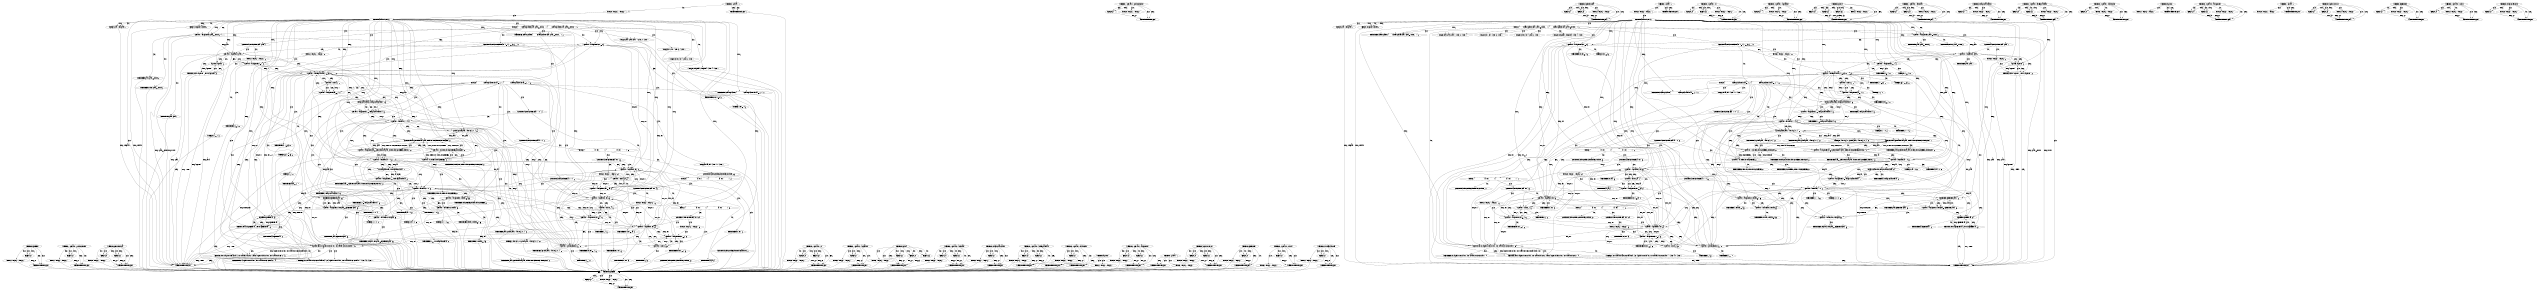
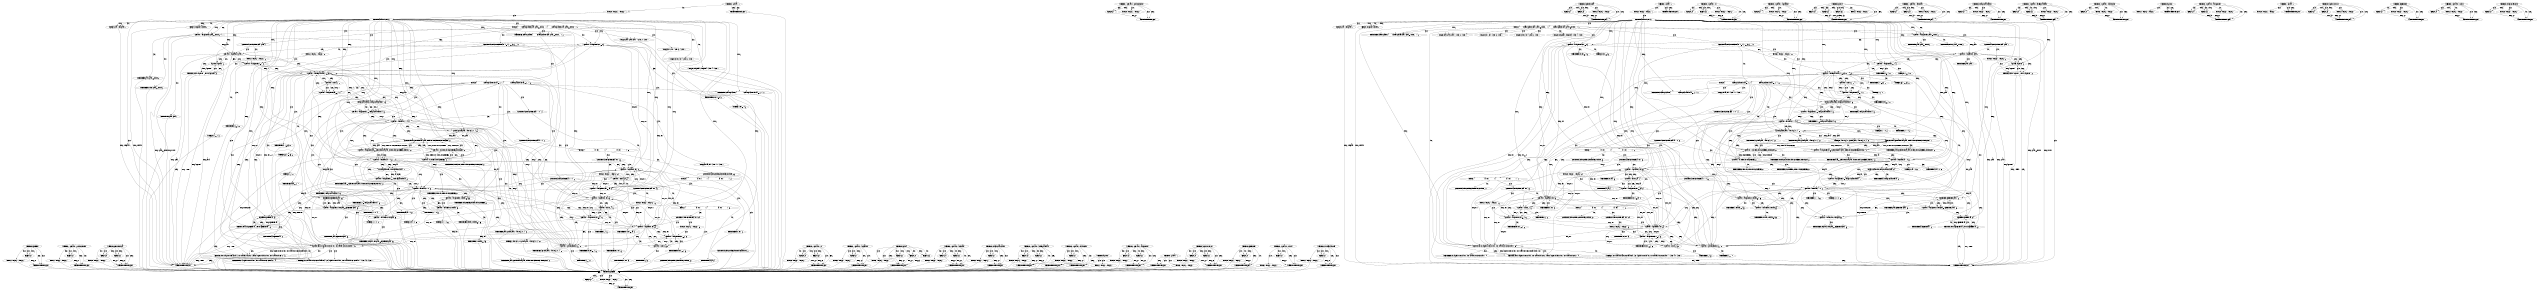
(1880, 175) -> (1885, 174)
(436, 242) -> none
